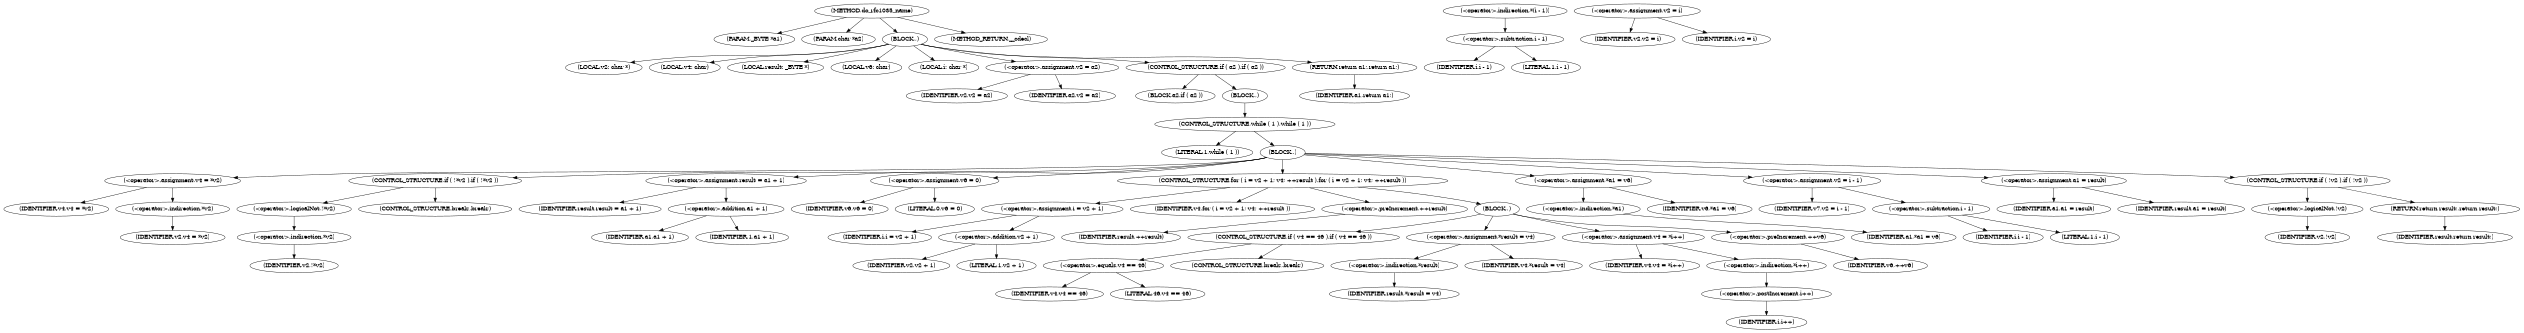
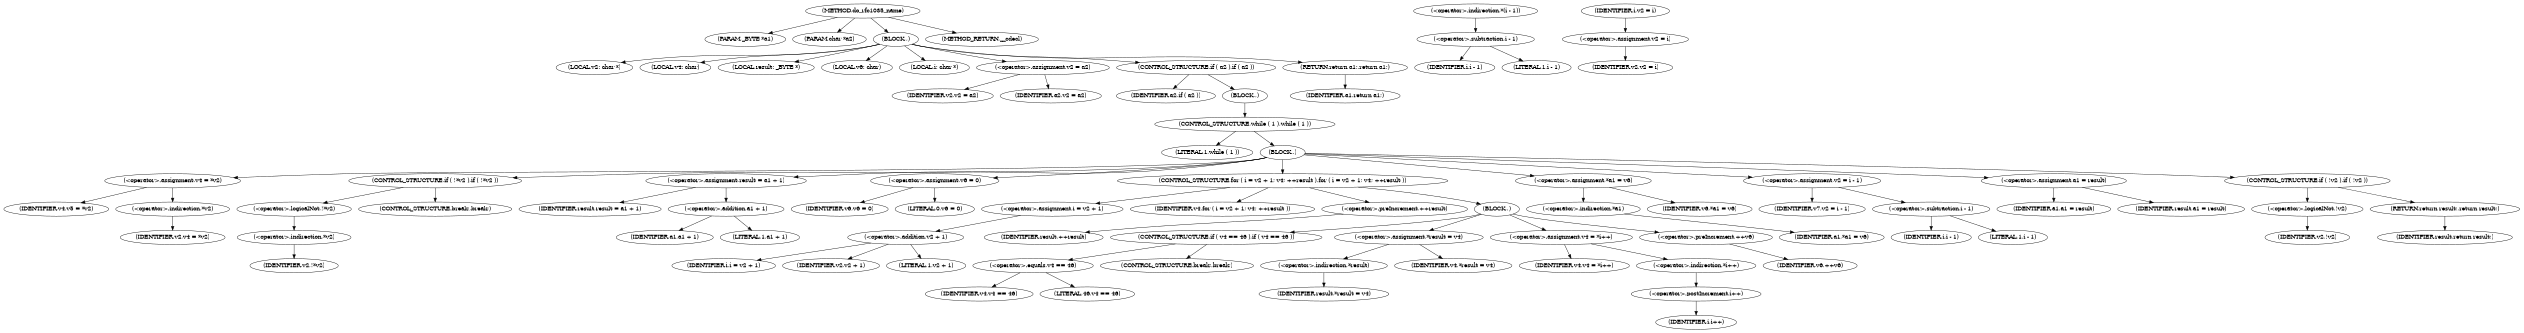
(1680, 25) -> (1625, 23)
(1175, 96) -> (1166, 96)
(56, 209) -> (56, 209)
(966, 223) -> (816, 251)
(742, 237) -> (760, 237)
